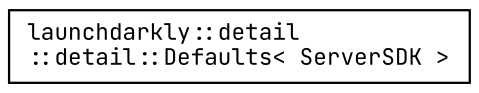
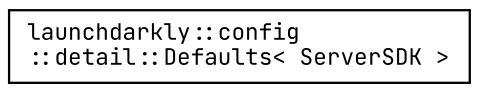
(239, 47) -> (239, 47)
